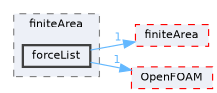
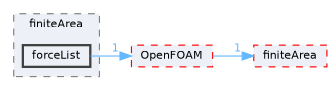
(107, 47) -> (227, 56)
